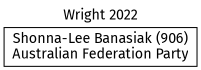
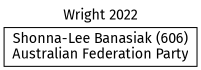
(101, 47) -> (101, 47)
